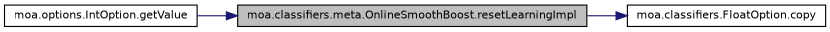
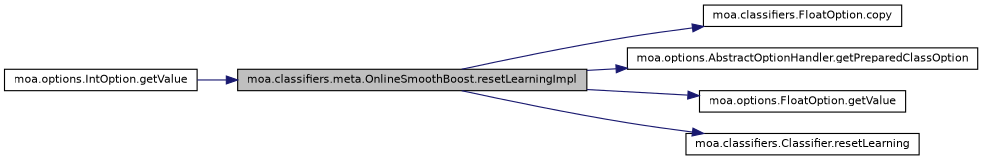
none -> (803, 59)
none -> (803, 101)
none -> (803, 144)
